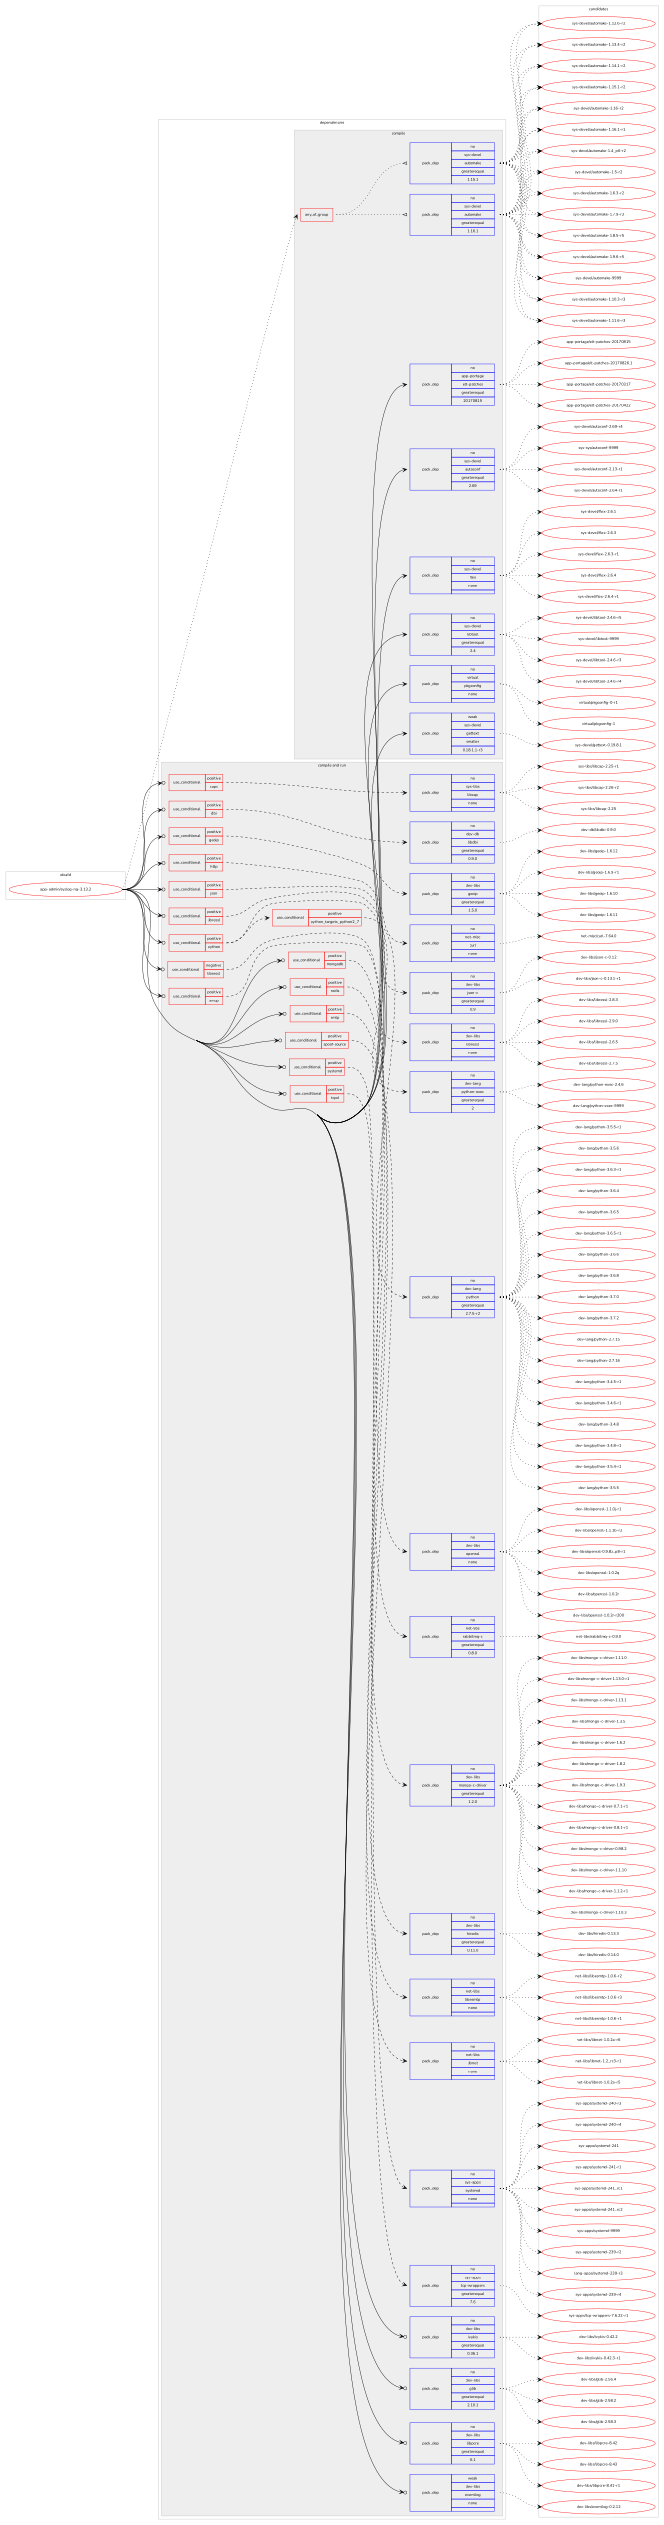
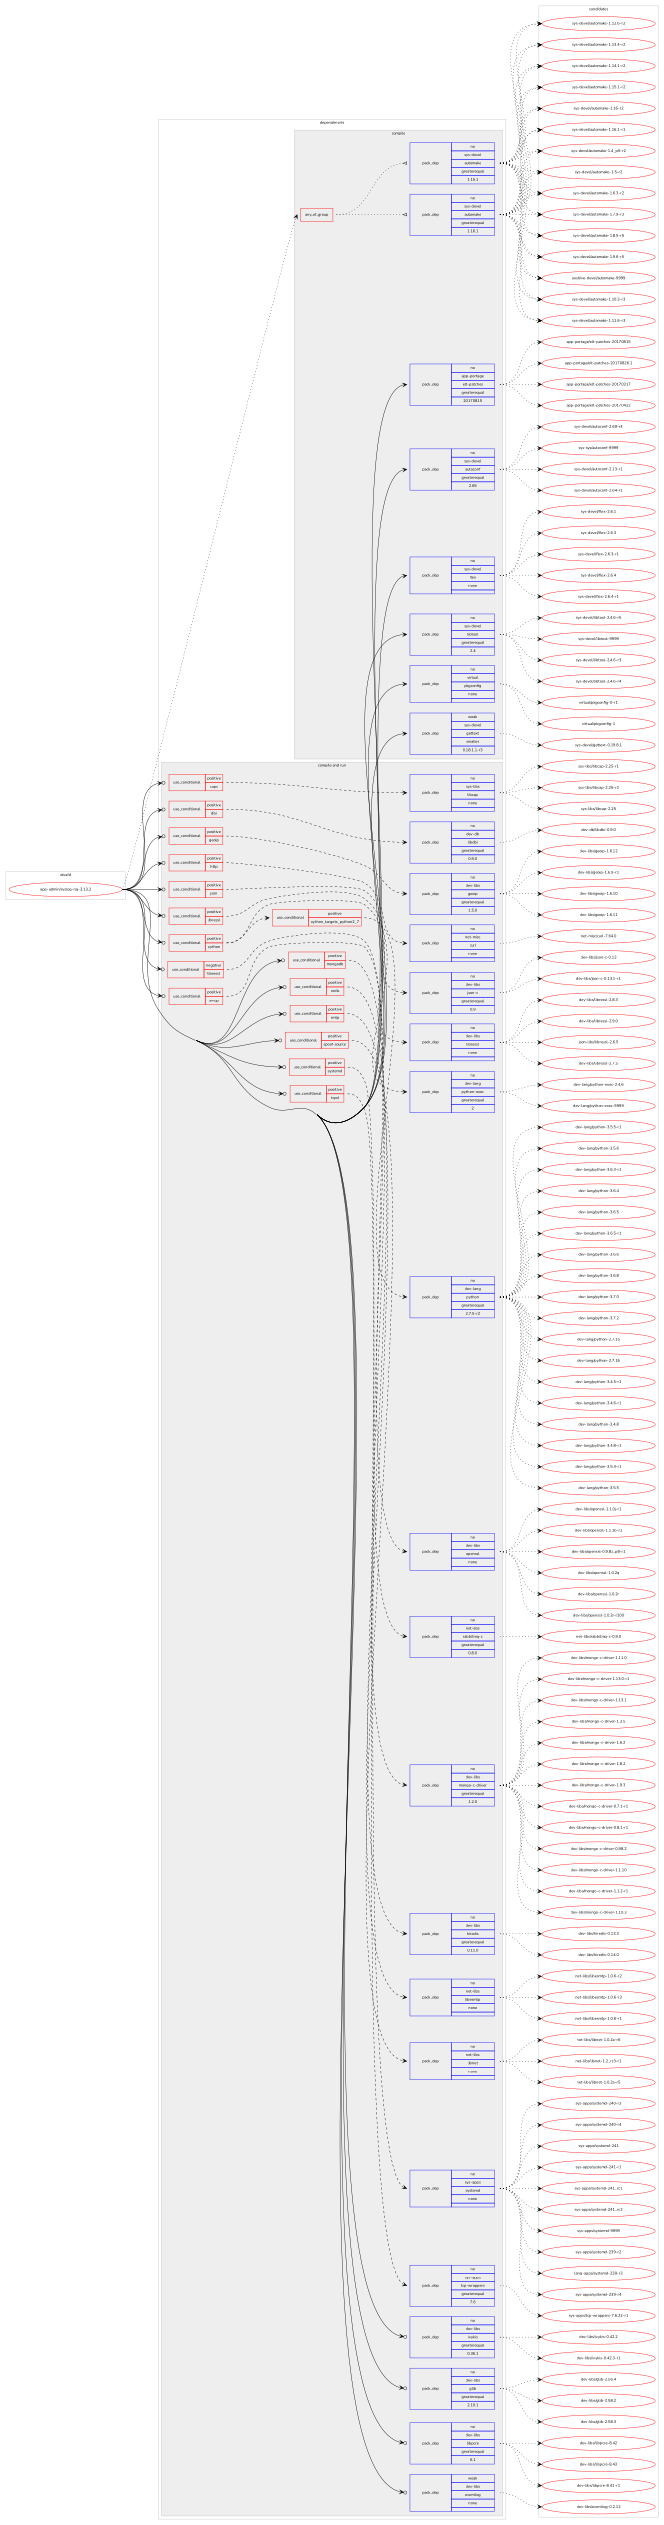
(599, 278) -> (599, 278)
(599, 1042) -> (599, 1042)
